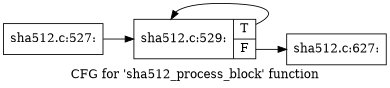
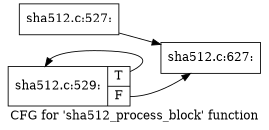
(114, 39) -> (136, 38)
